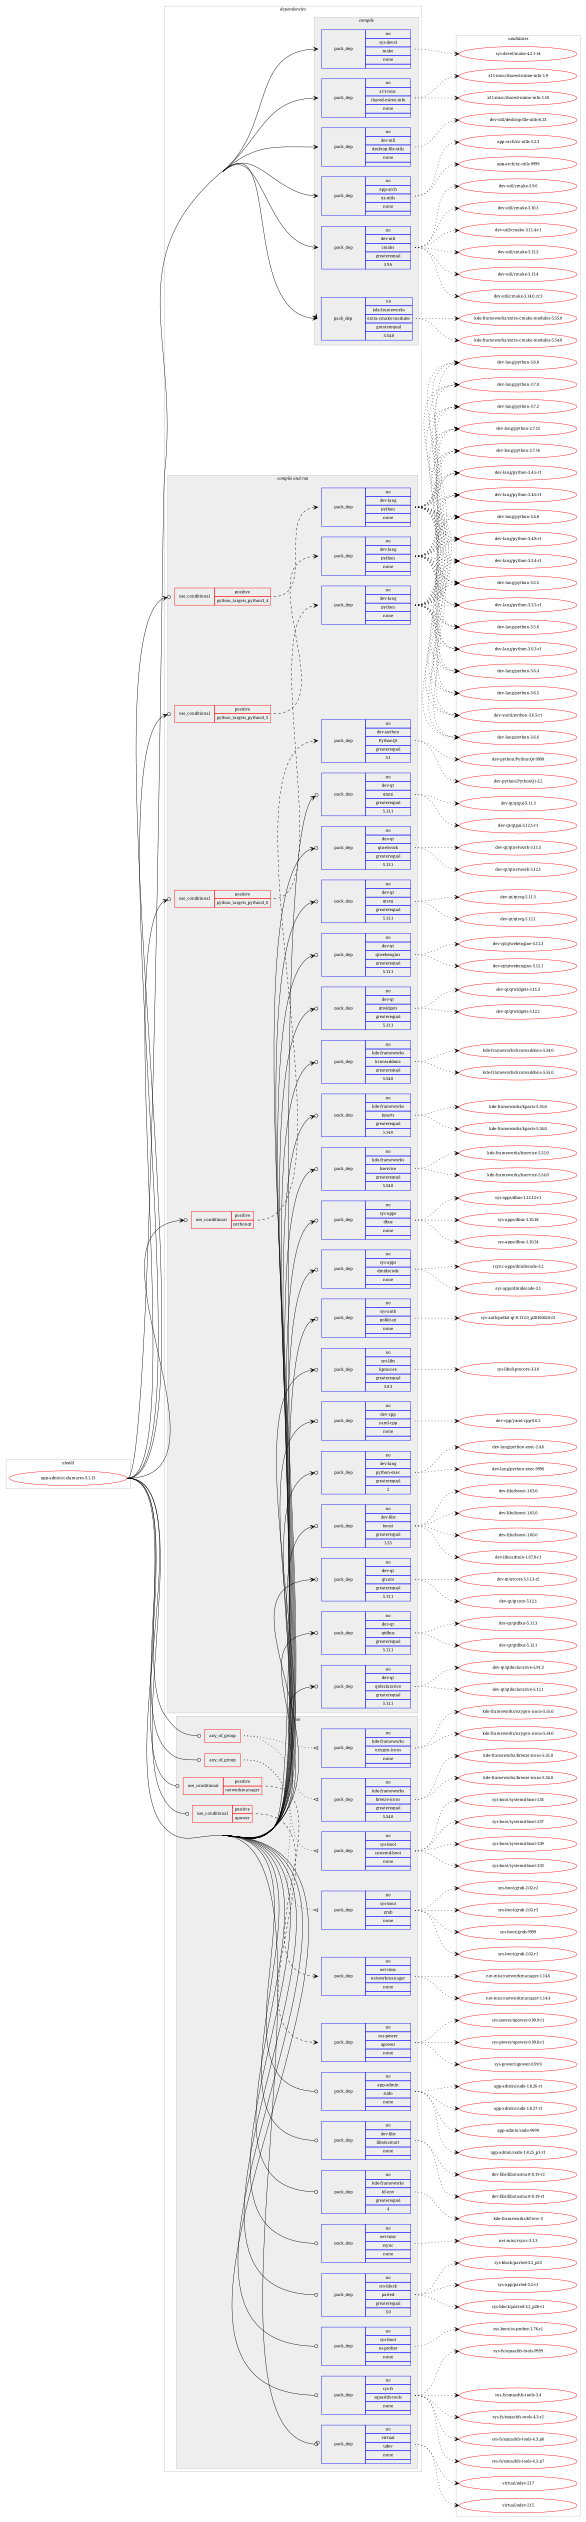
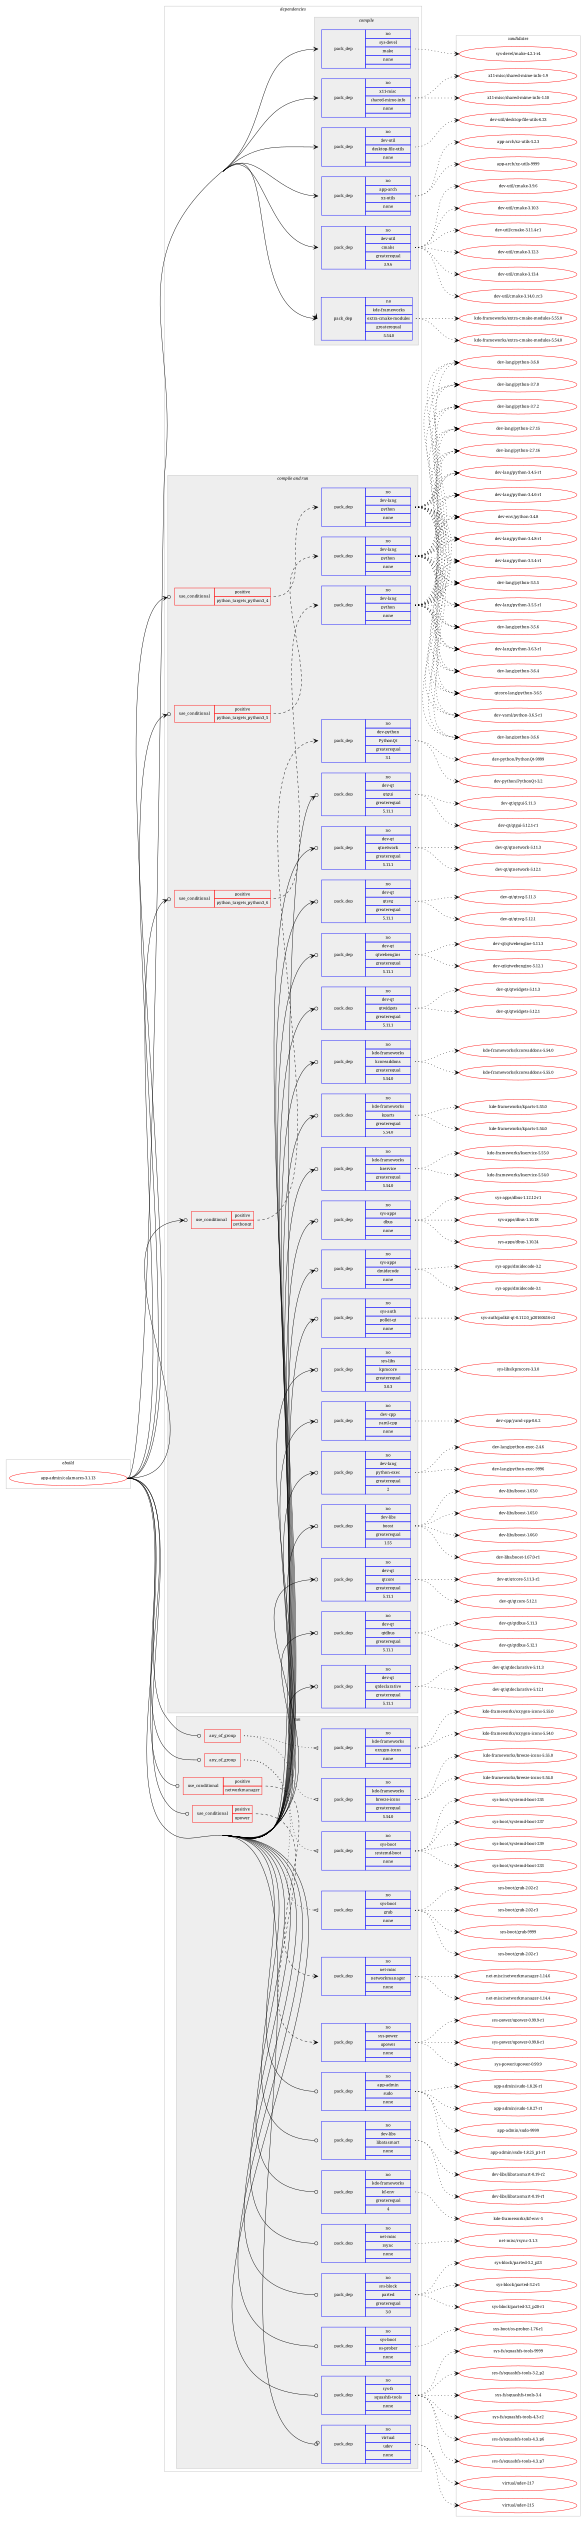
(518, 517) -> (518, 517)
(518, 693) -> (518, 693)
(518, 1267) -> (518, 1267)
(518, 1557) -> (518, 1557)
(518, 1668) -> (518, 1668)
(518, 2285) -> (518, 2285)
none -> (518, 2373)
